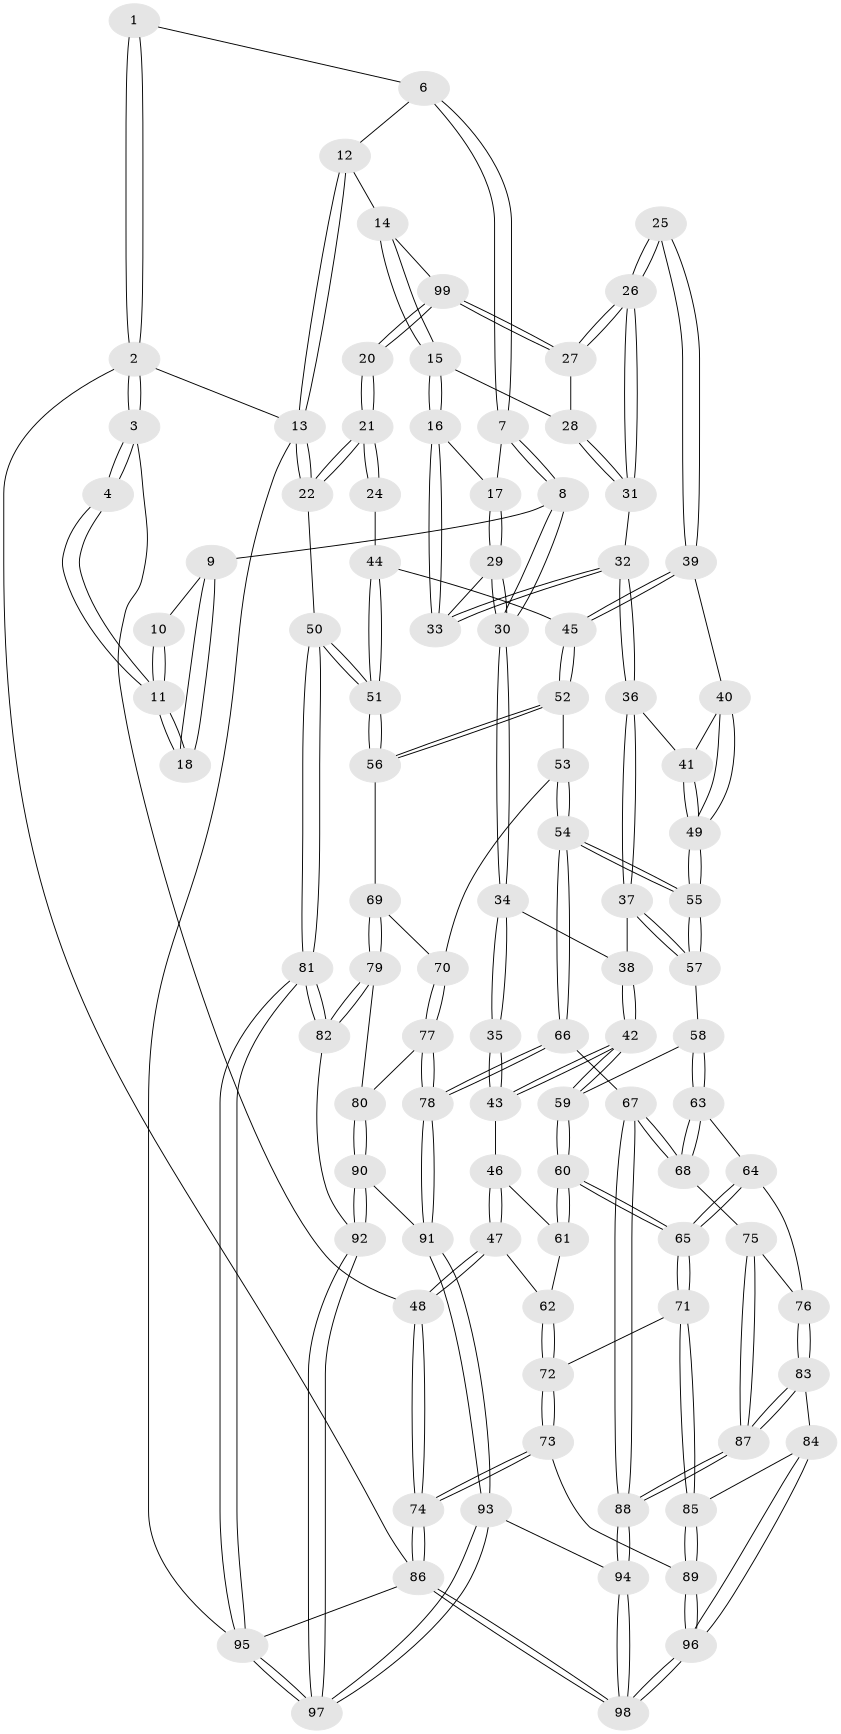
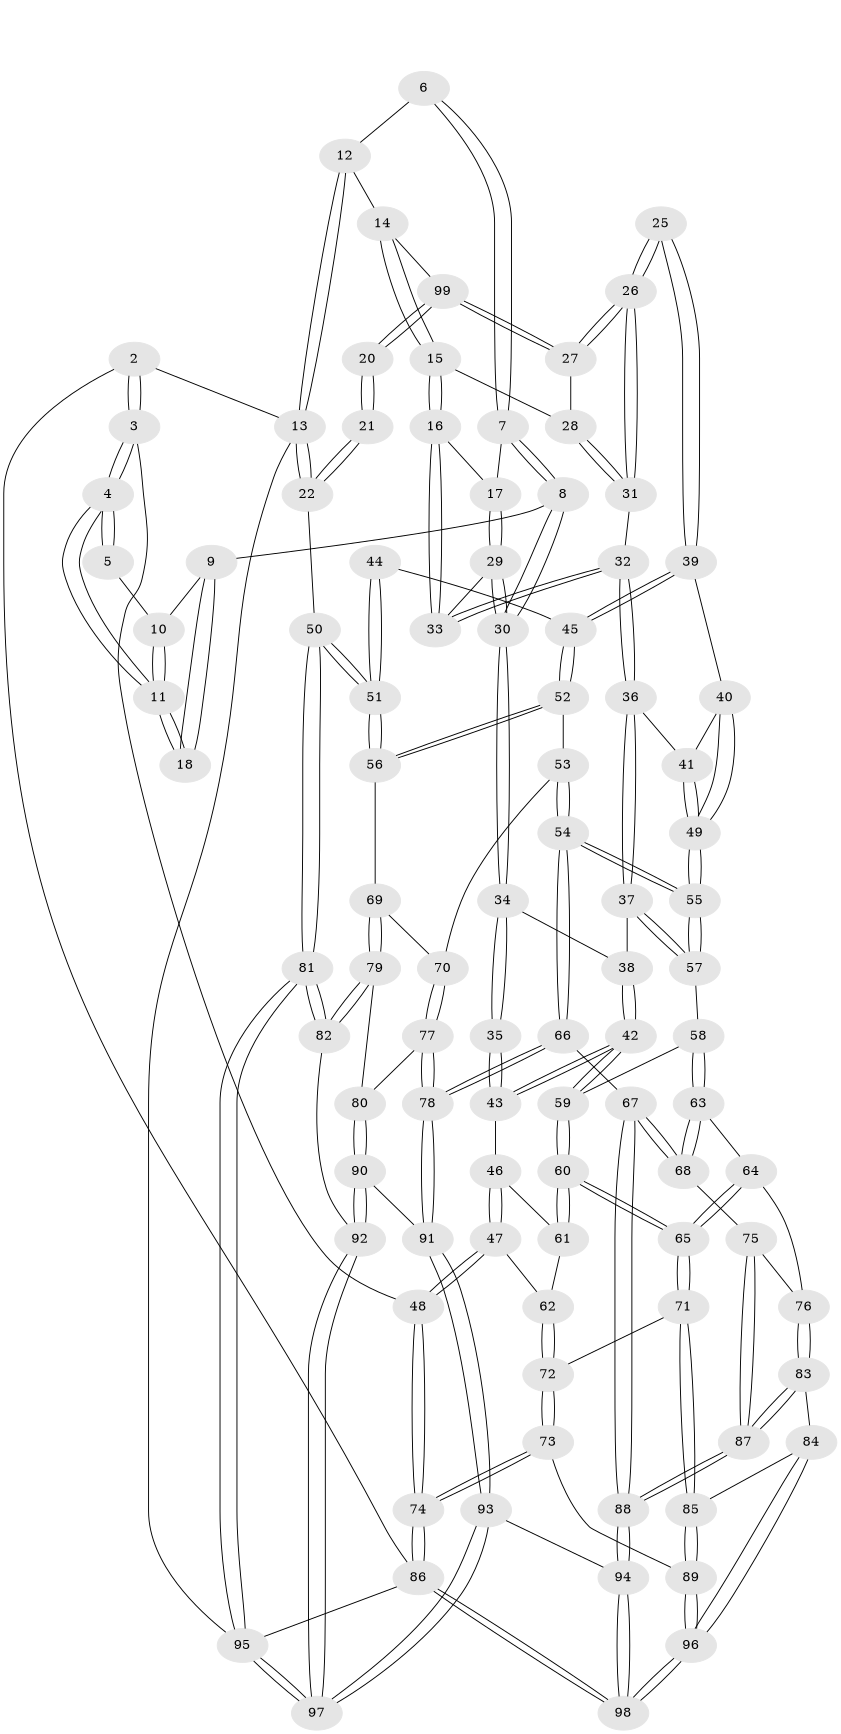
(134, 21) -> none
(375, 495) -> none
none -> (108, 562)
